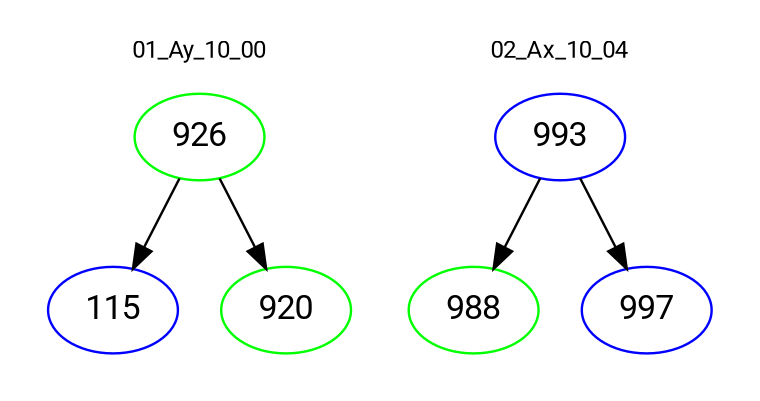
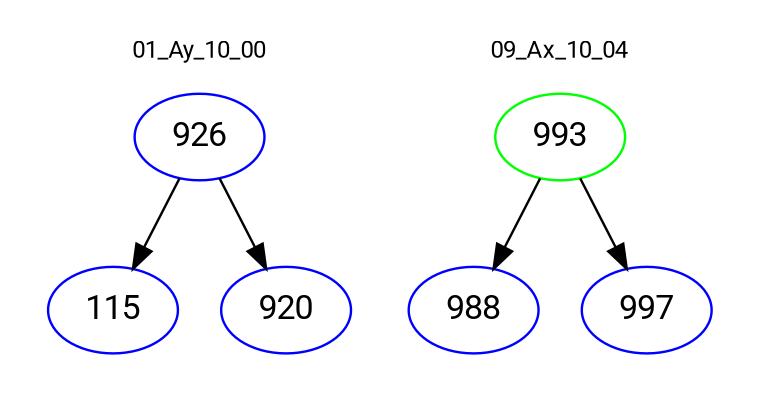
(560, 52) -> (560, 52)
(200, 137) -> (200, 137)
(560, 137) -> (560, 137)
(286, 310) -> (286, 310)
(474, 310) -> (474, 310)
